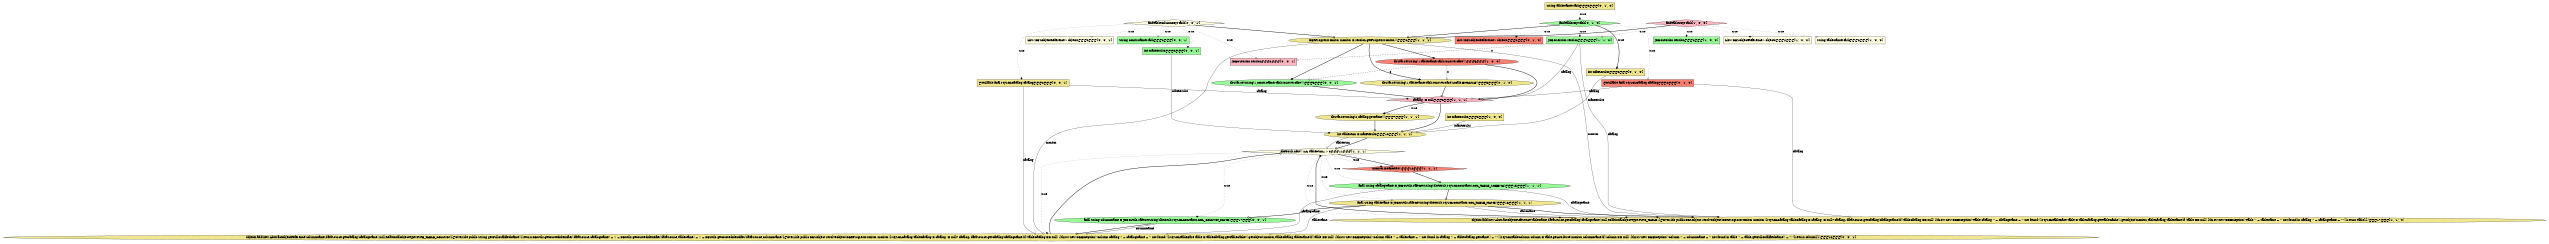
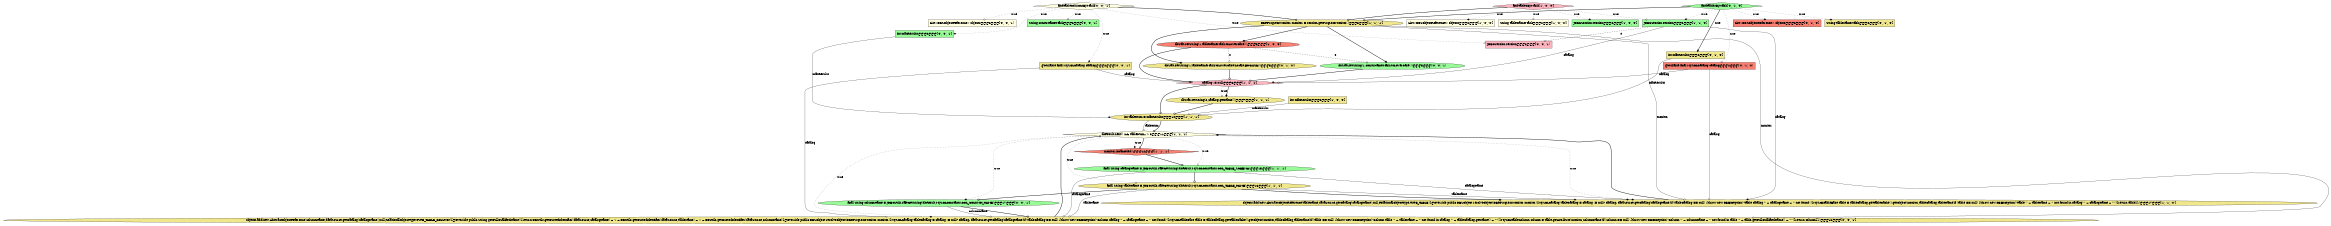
(1580, 14) -> (1784, 14)
